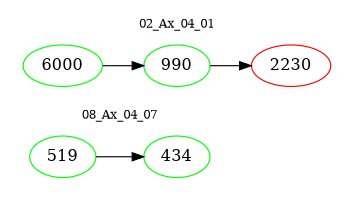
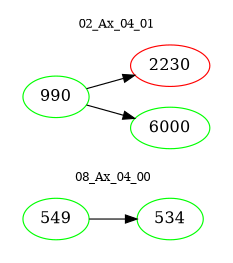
(117, 66) -> (105, 110)
(120, 116) -> (113, 178)
(63, 157) -> (56, 219)
(177, 157) -> (170, 219)
